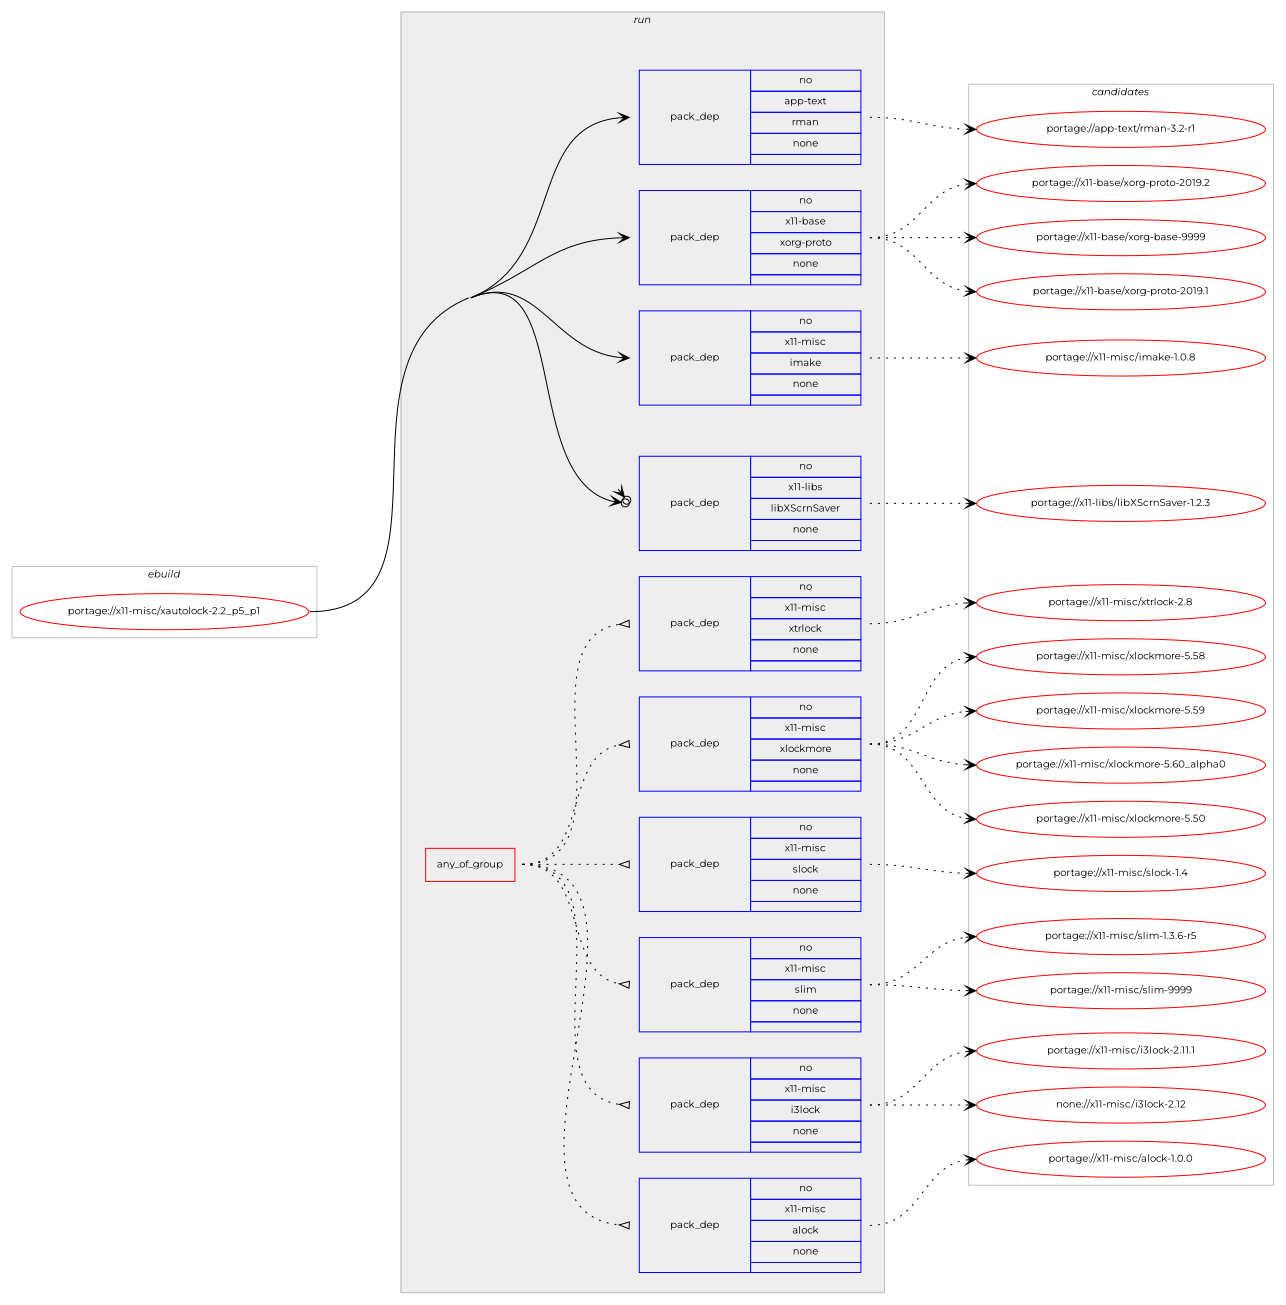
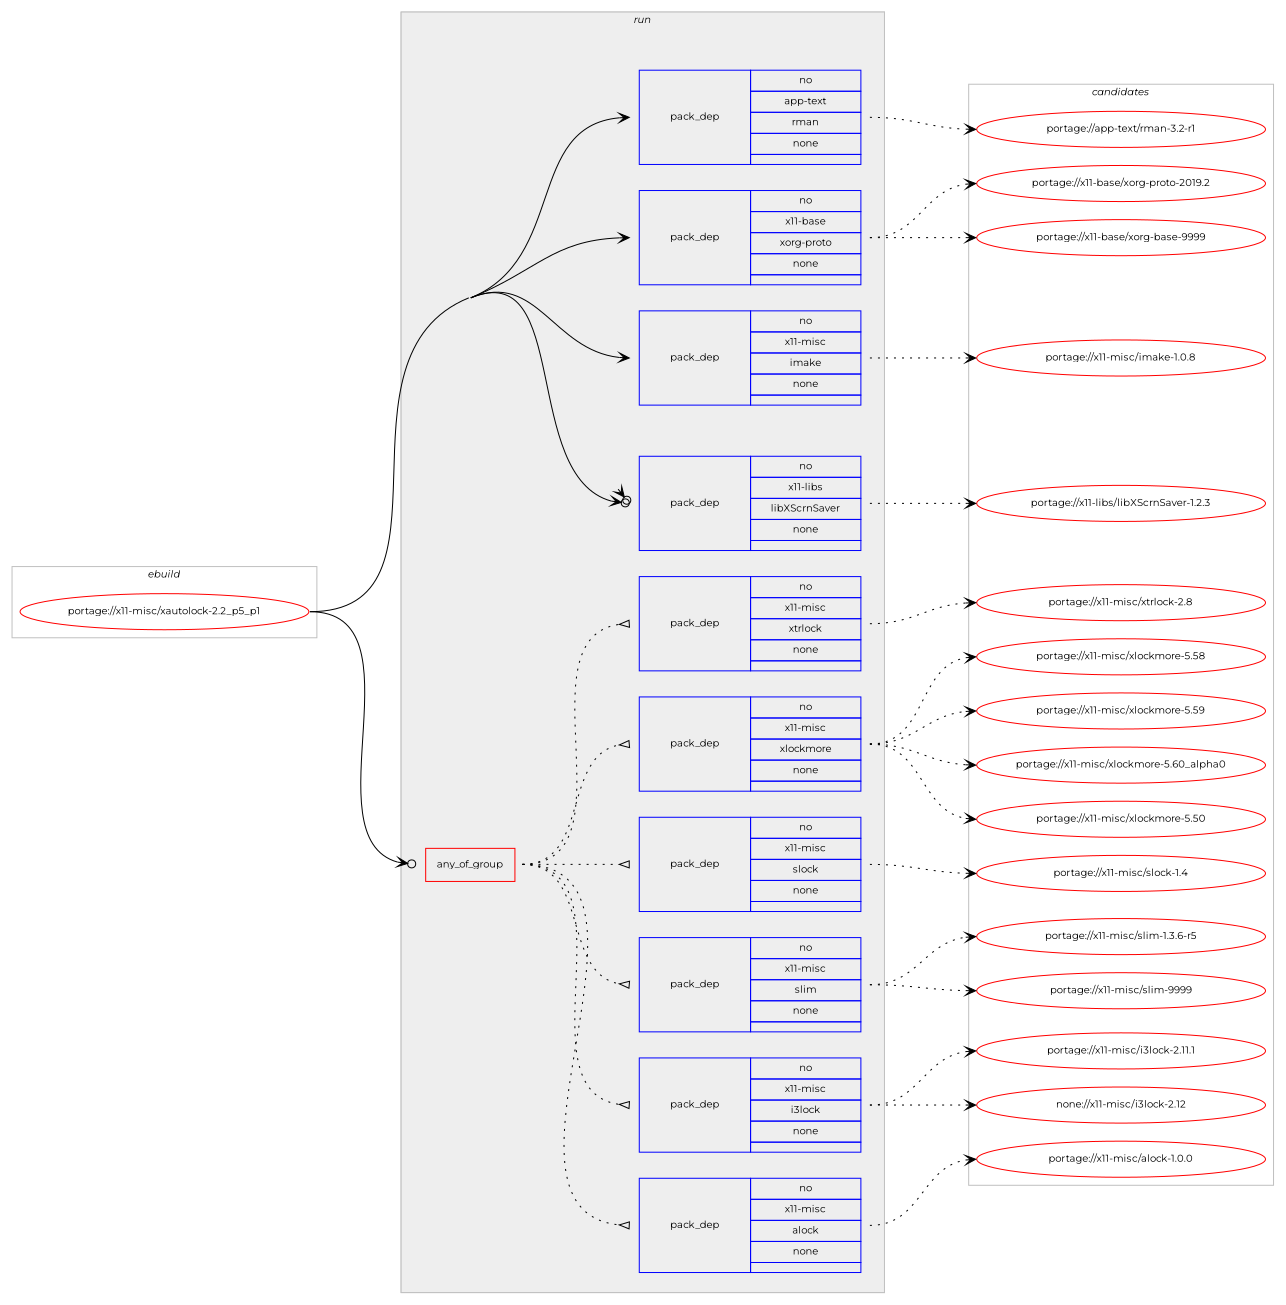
(1121, 292) -> none
none -> (363, 729)
